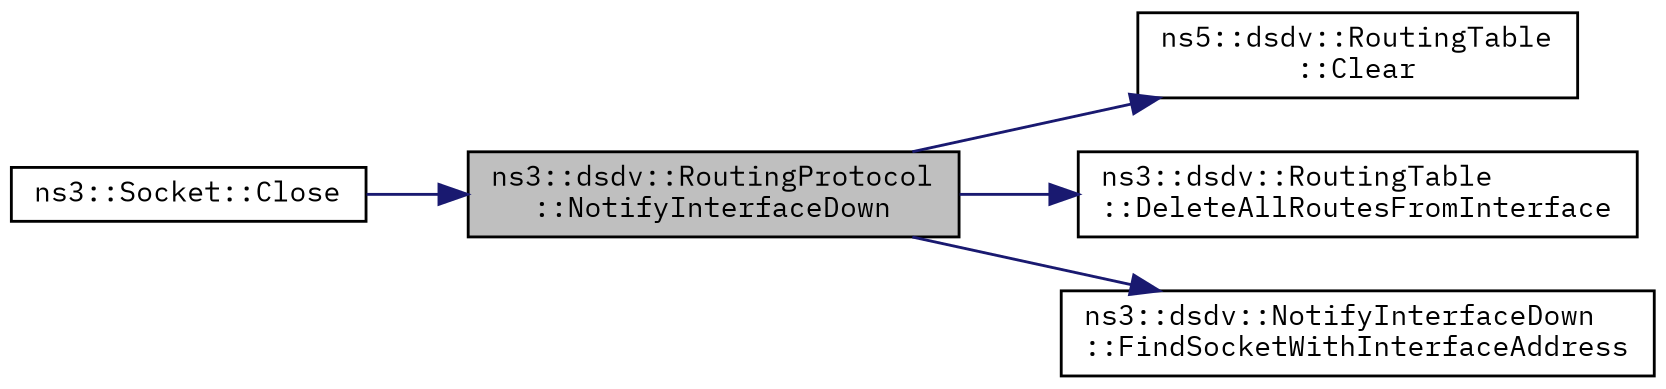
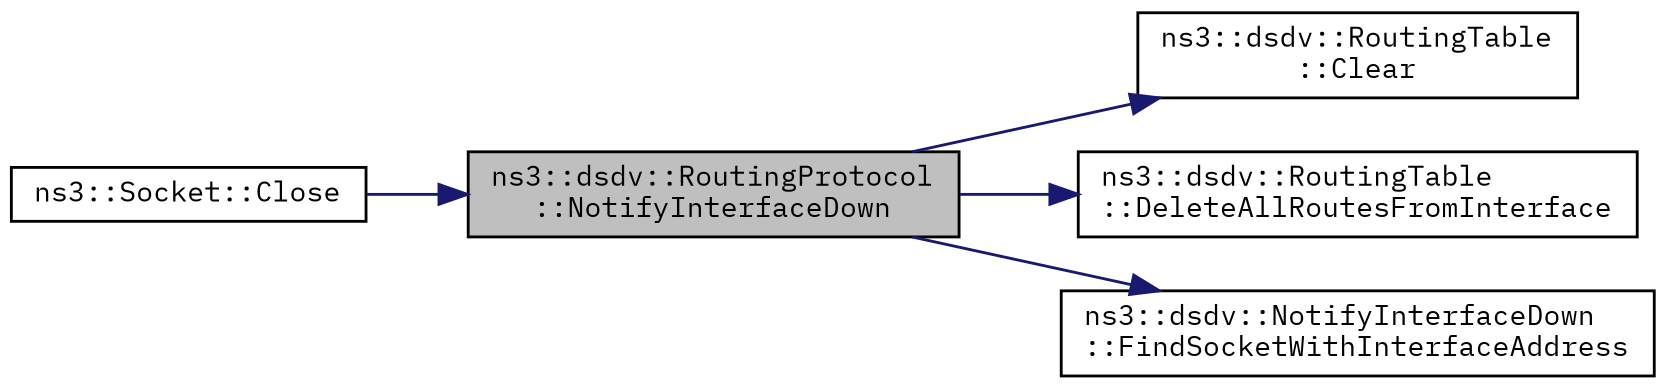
(1358, 55) -> (1358, 55)
